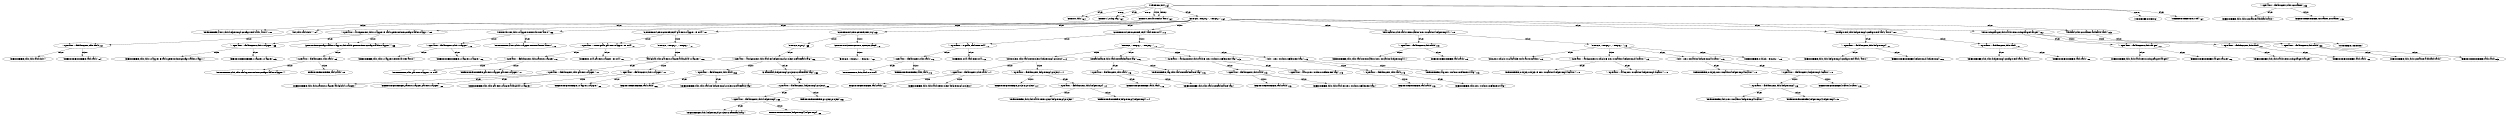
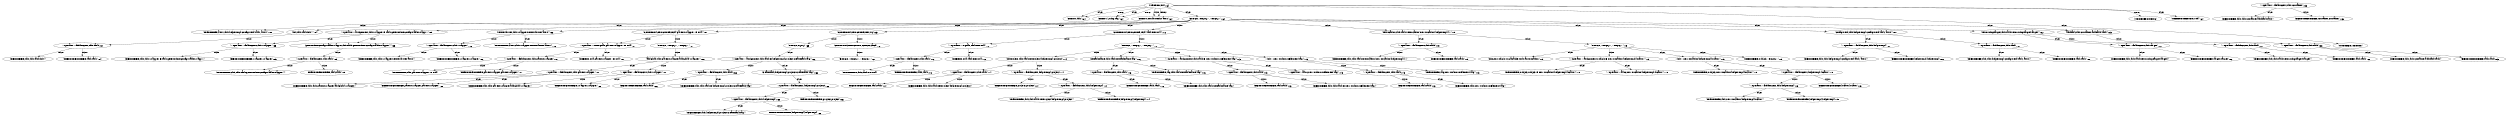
(2187, 41) -> (1755, 15)
